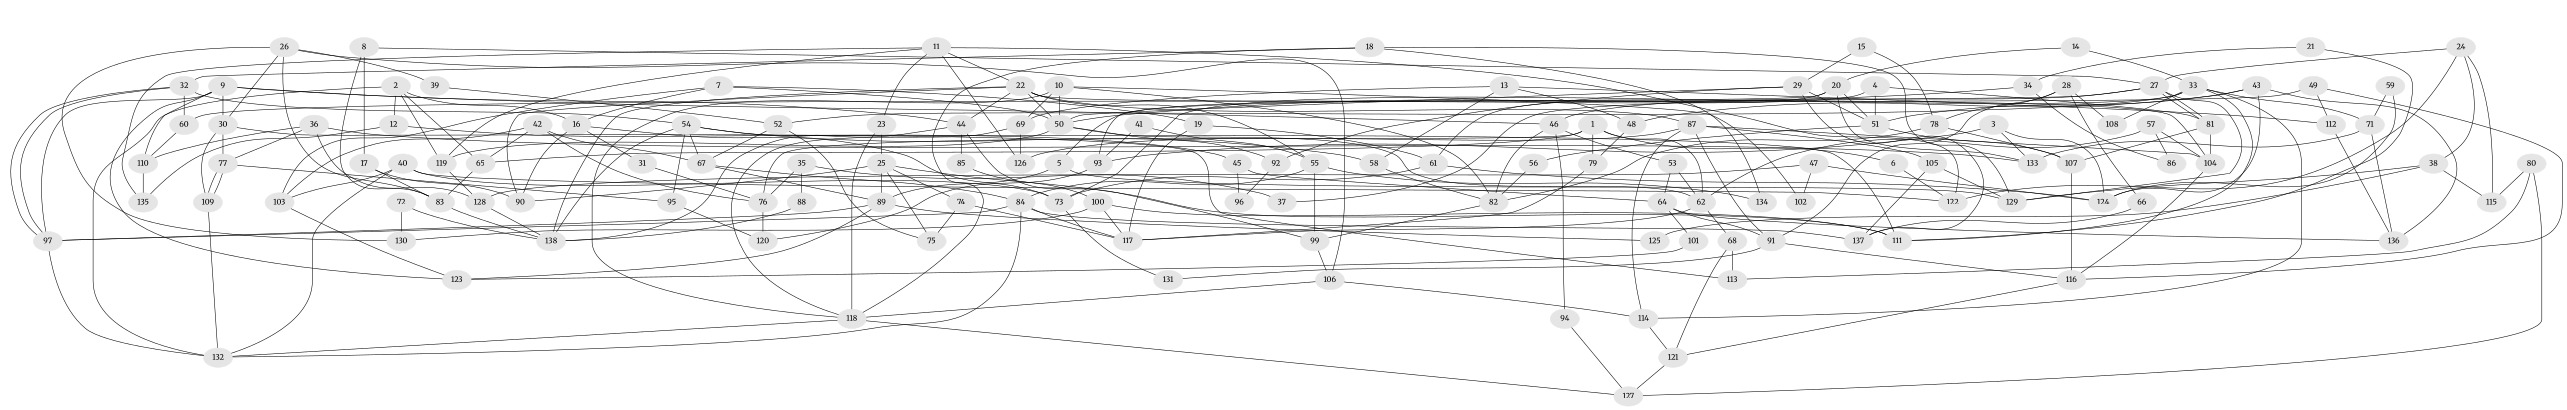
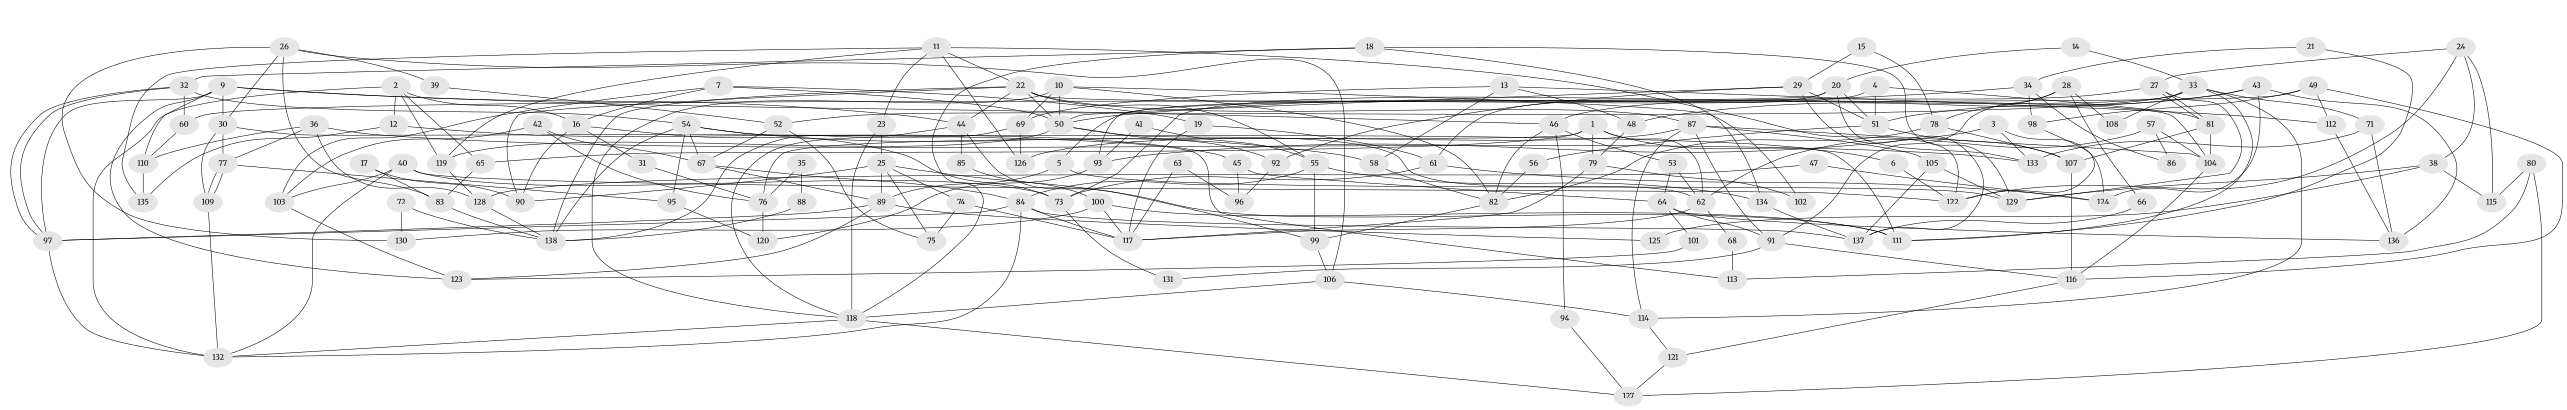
(364, 47) -> none
(2390, 86) -> none
none -> (2033, 125)
(518, 139) -> none
none -> (1178, 164)
(1809, 179) -> (1694, 178)
(1282, 202) -> none
none -> (1822, 228)
(1699, 298) -> none
